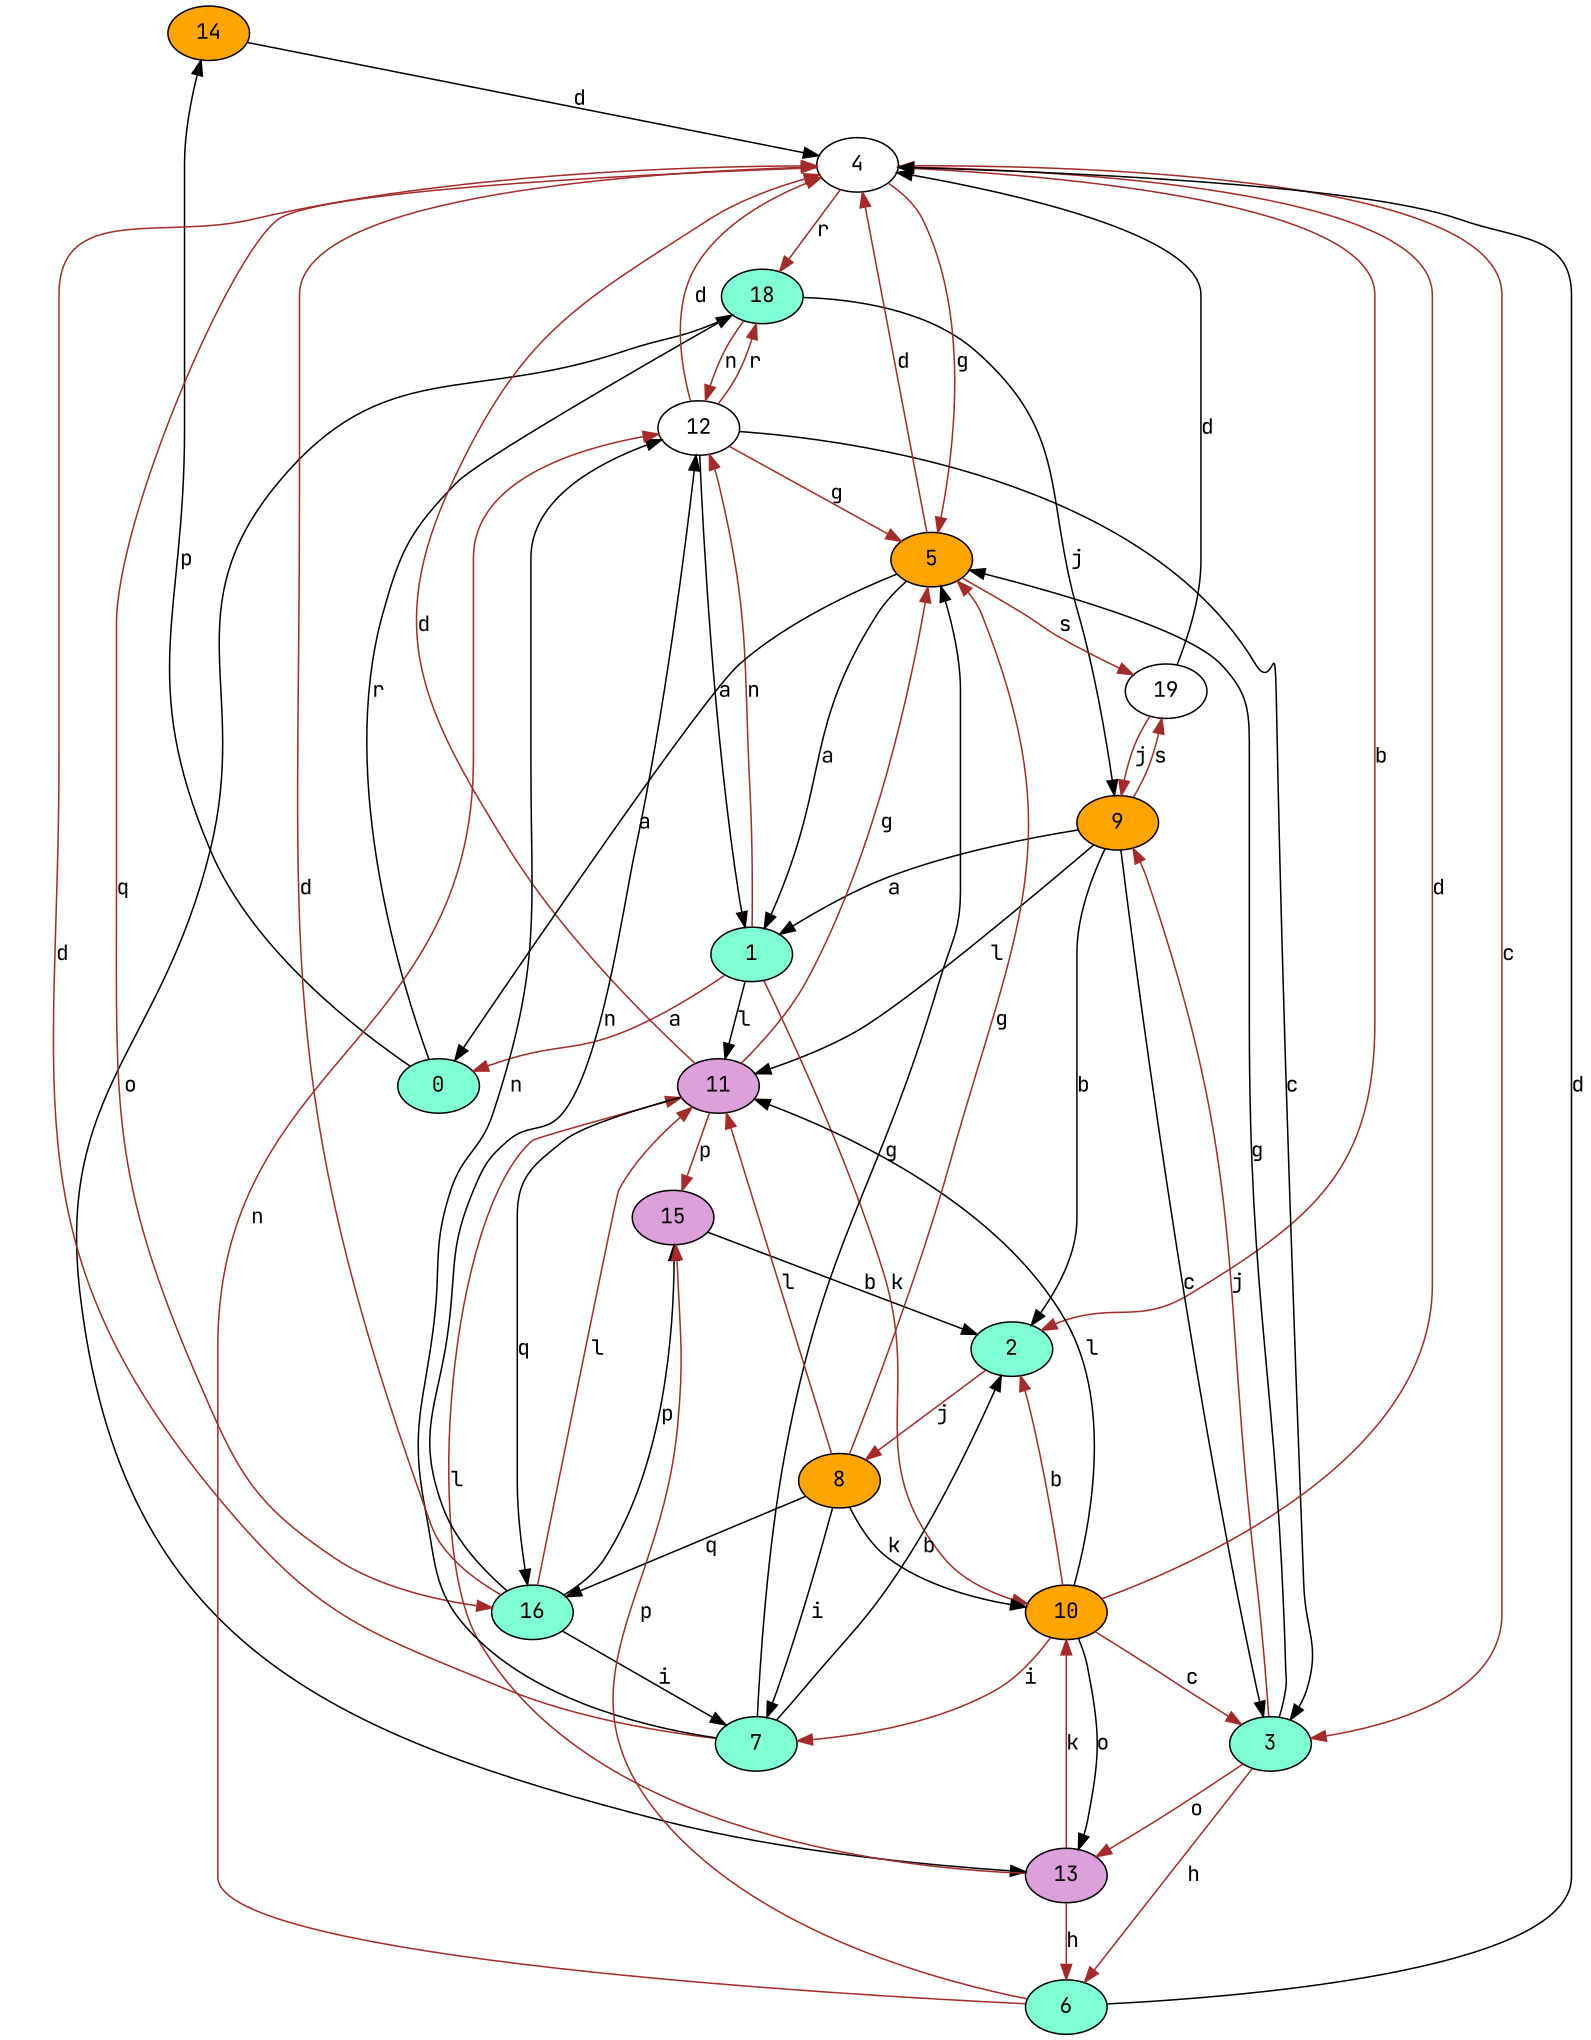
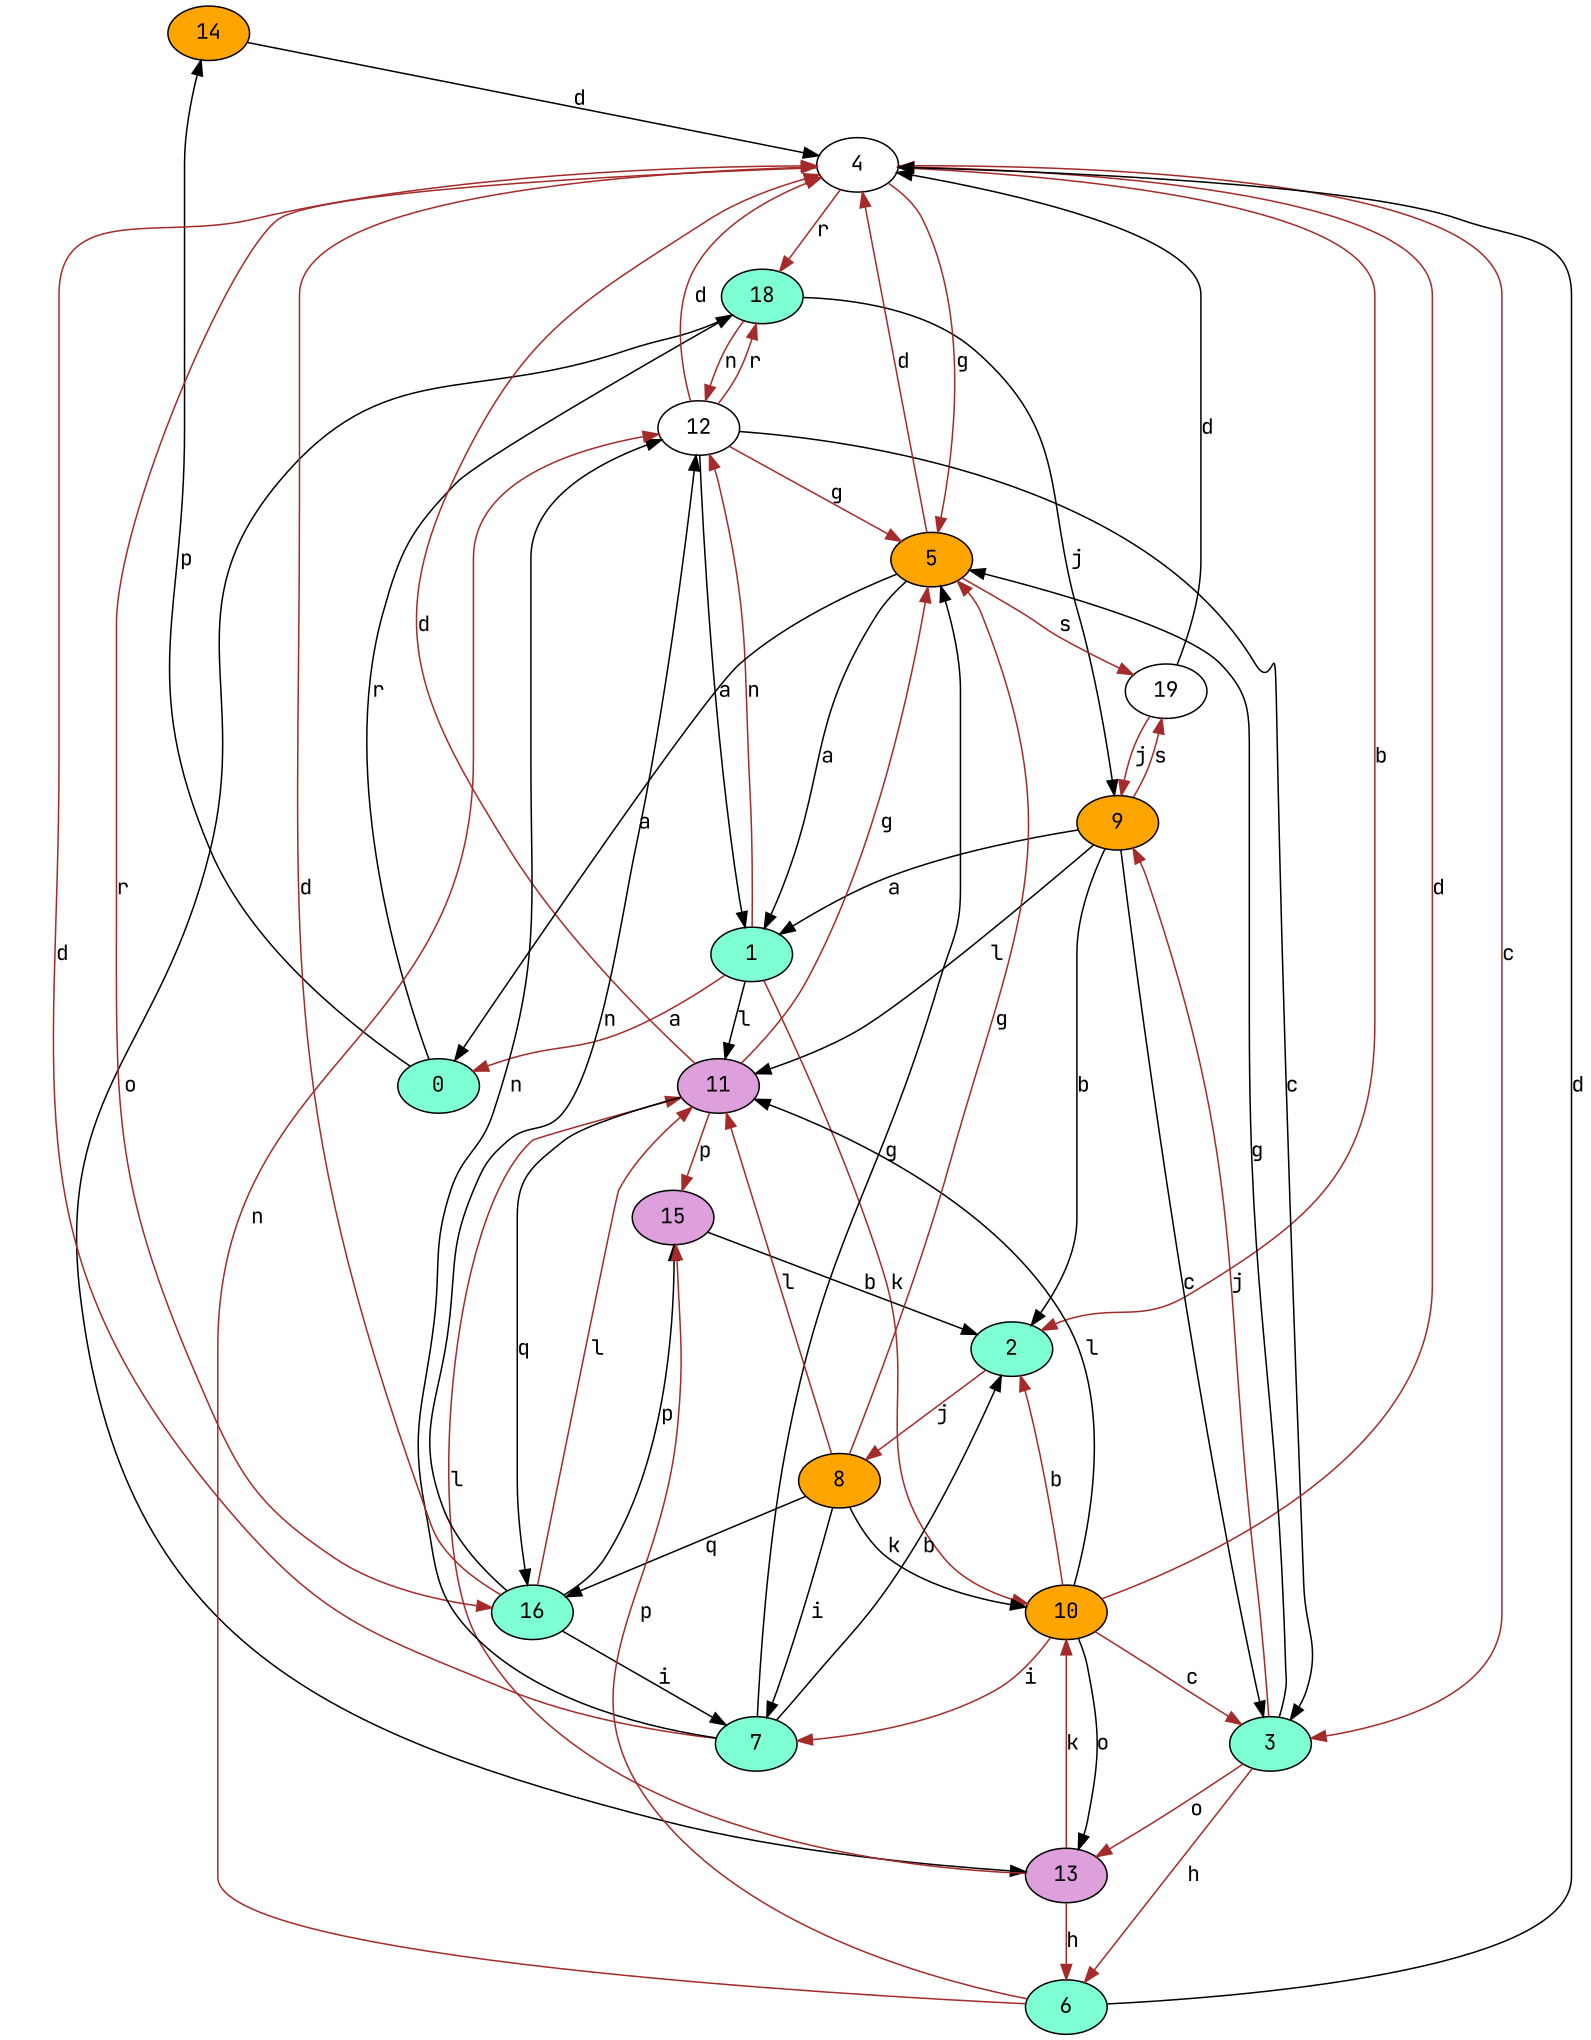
(123, 889) -> (123, 889)
